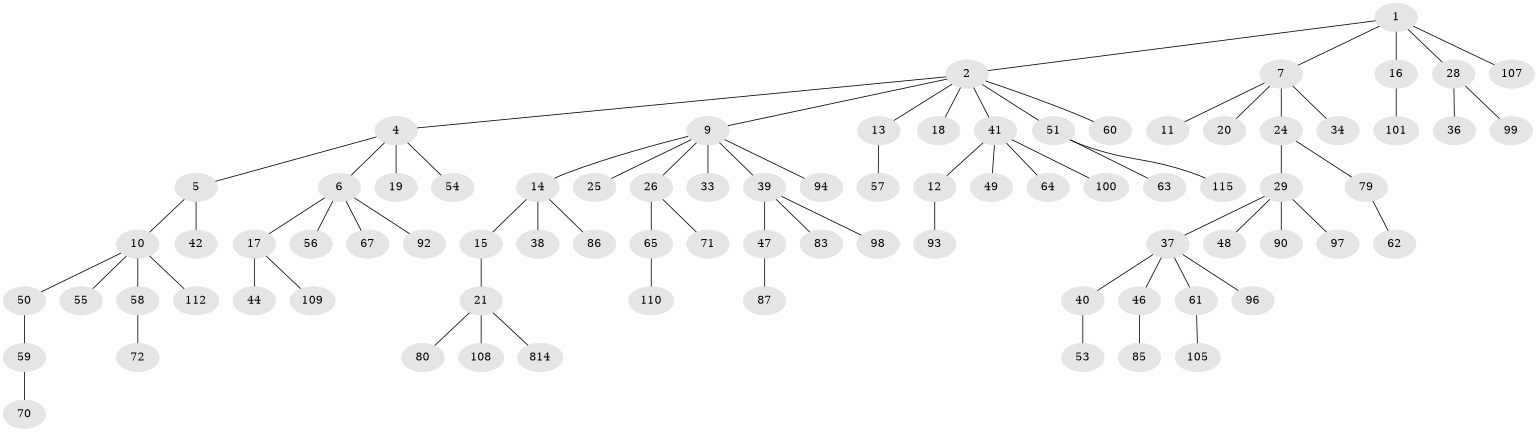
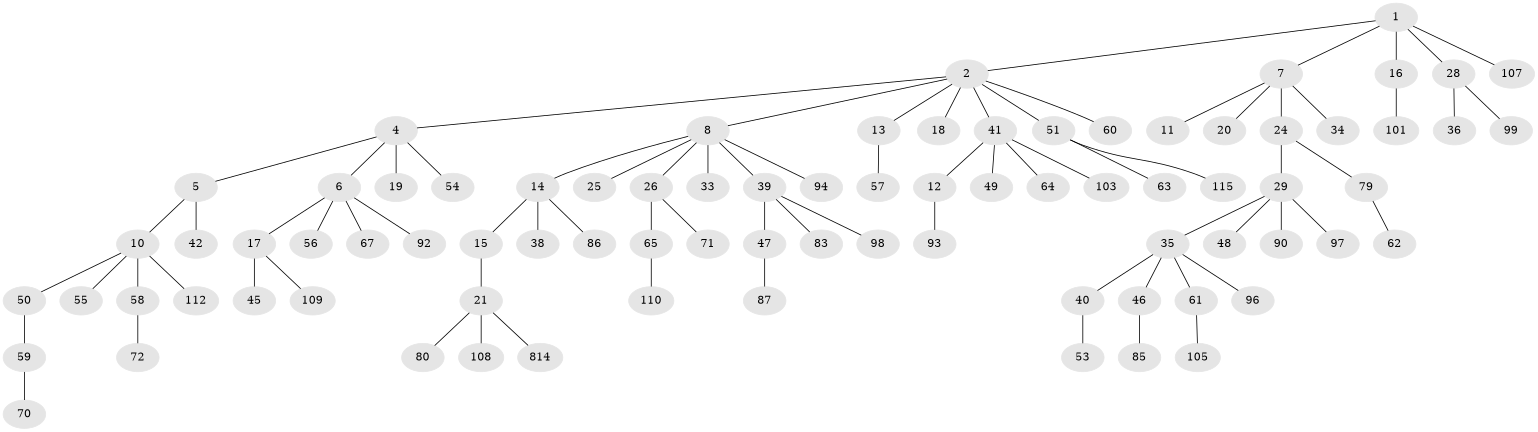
(708, 131) -> (708, 131)
(1106, 187) -> (1106, 187)
(1168, 244) -> (1168, 244)
(254, 301) -> (254, 301)
